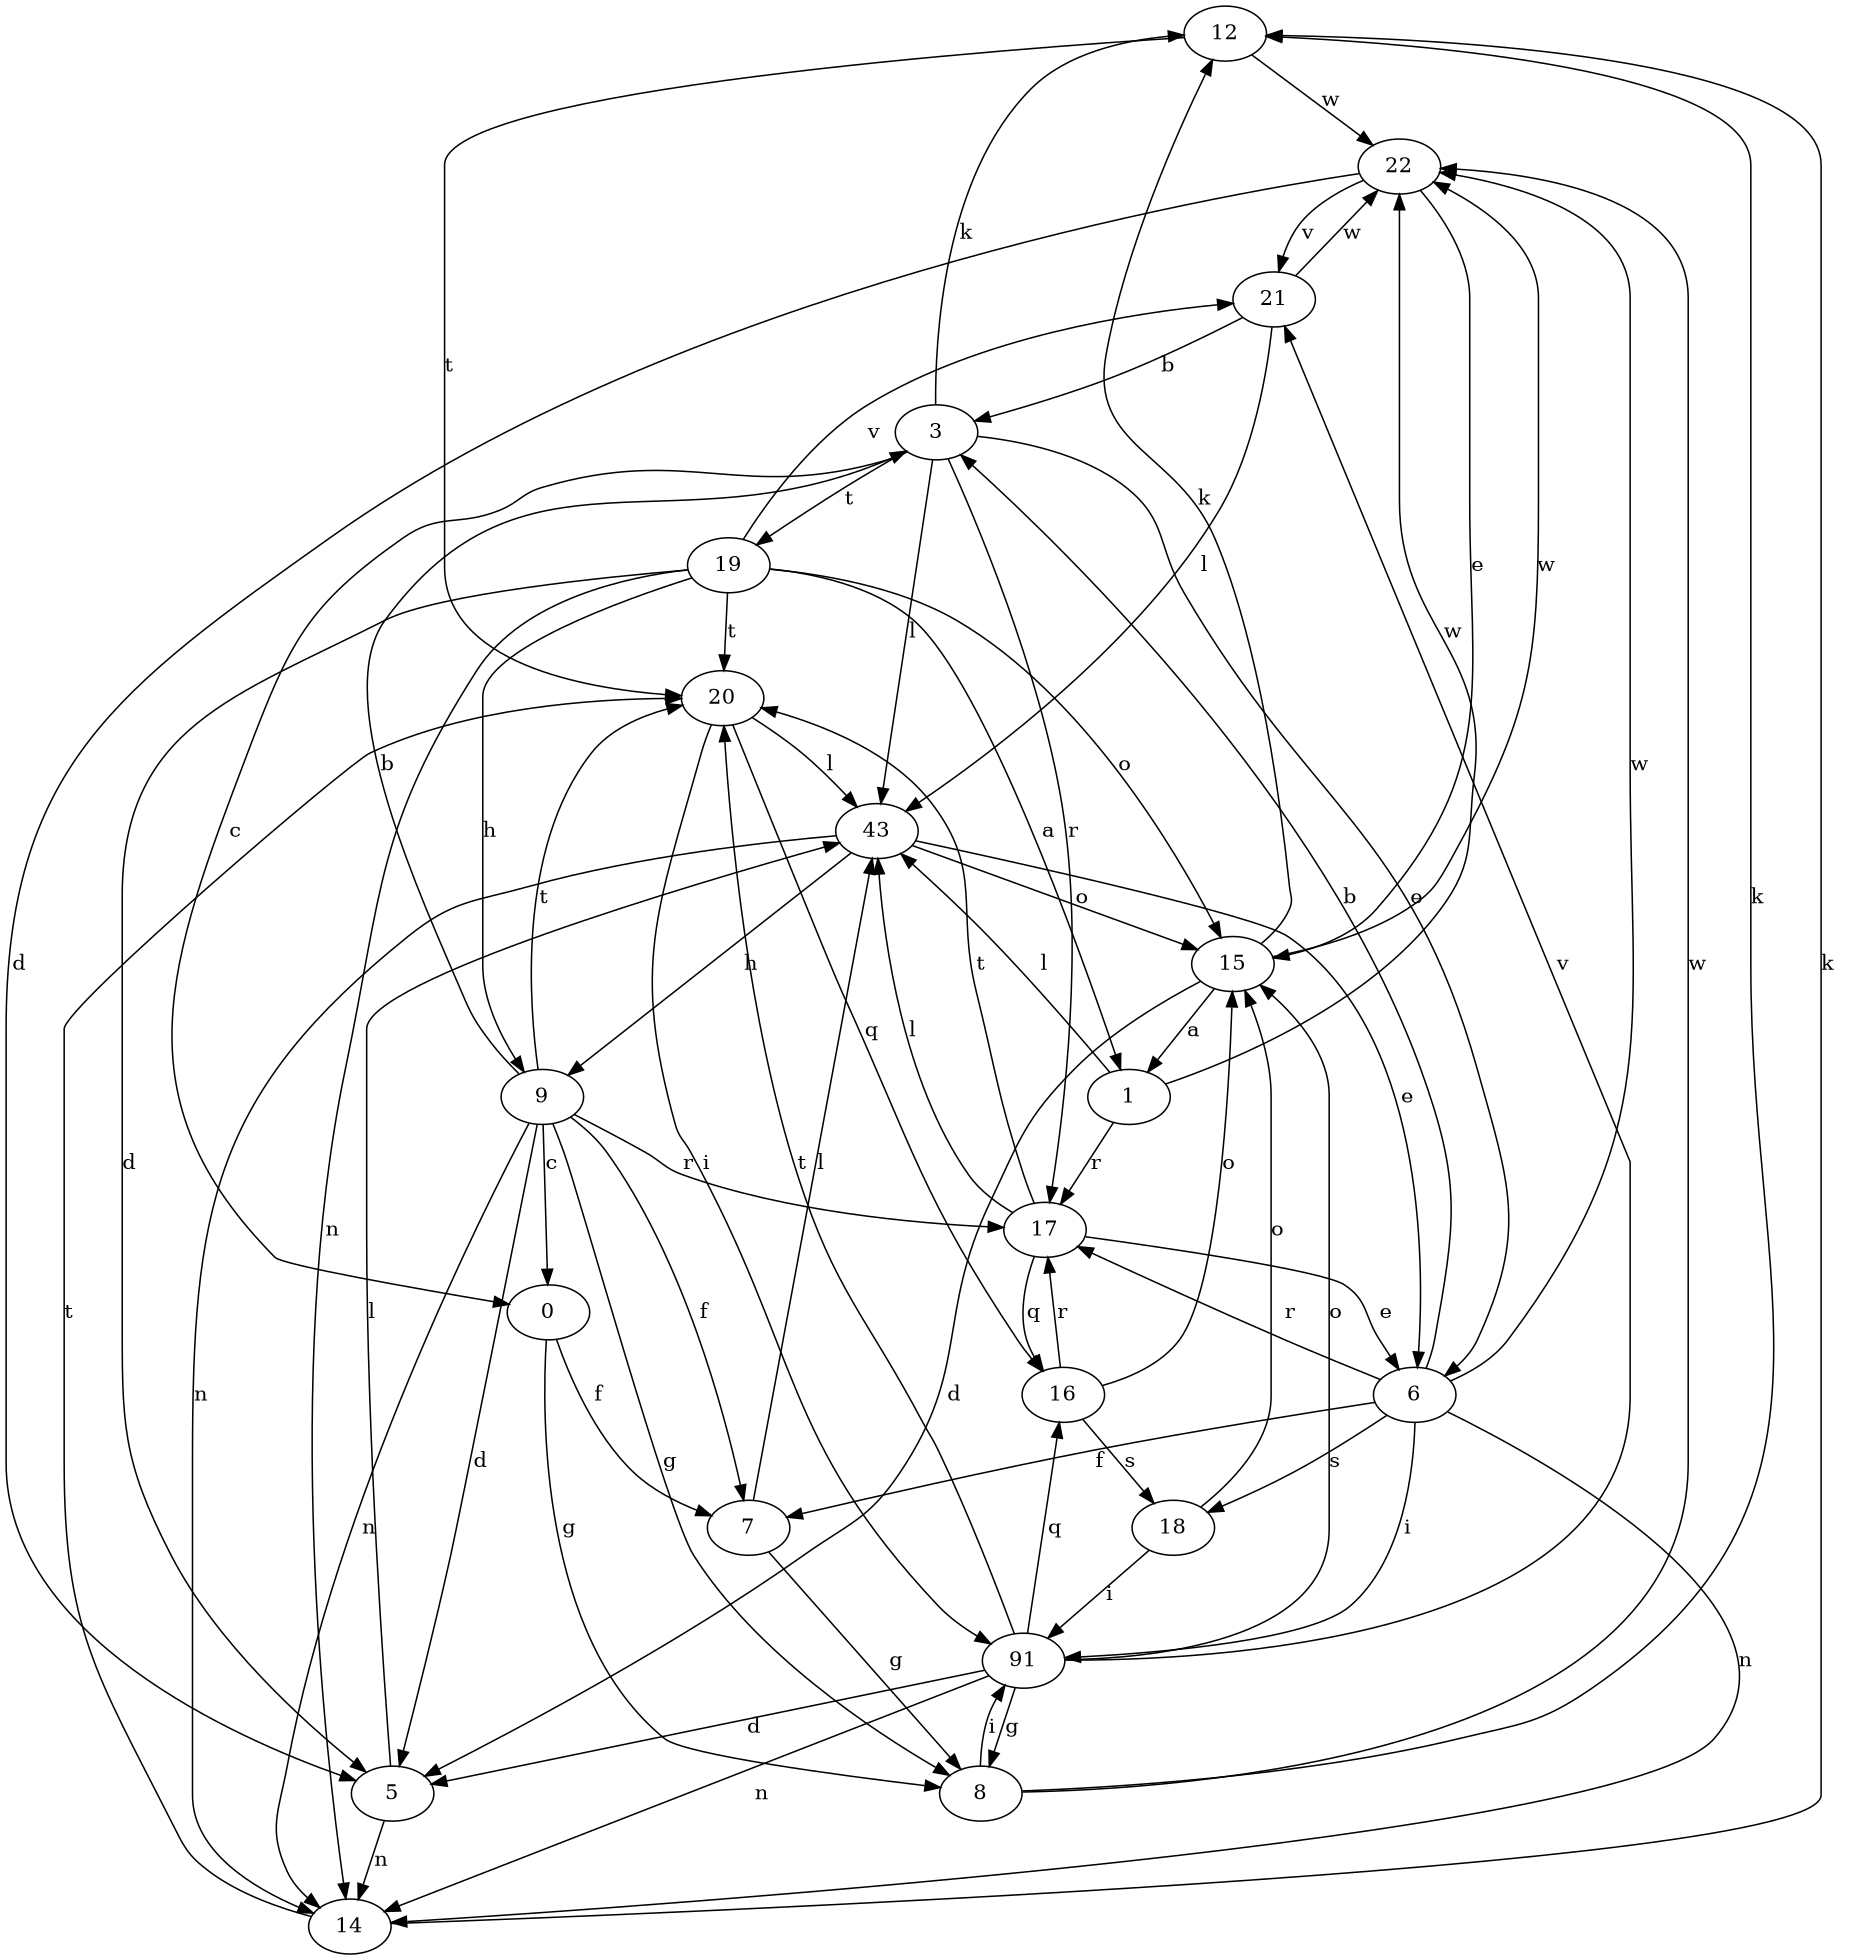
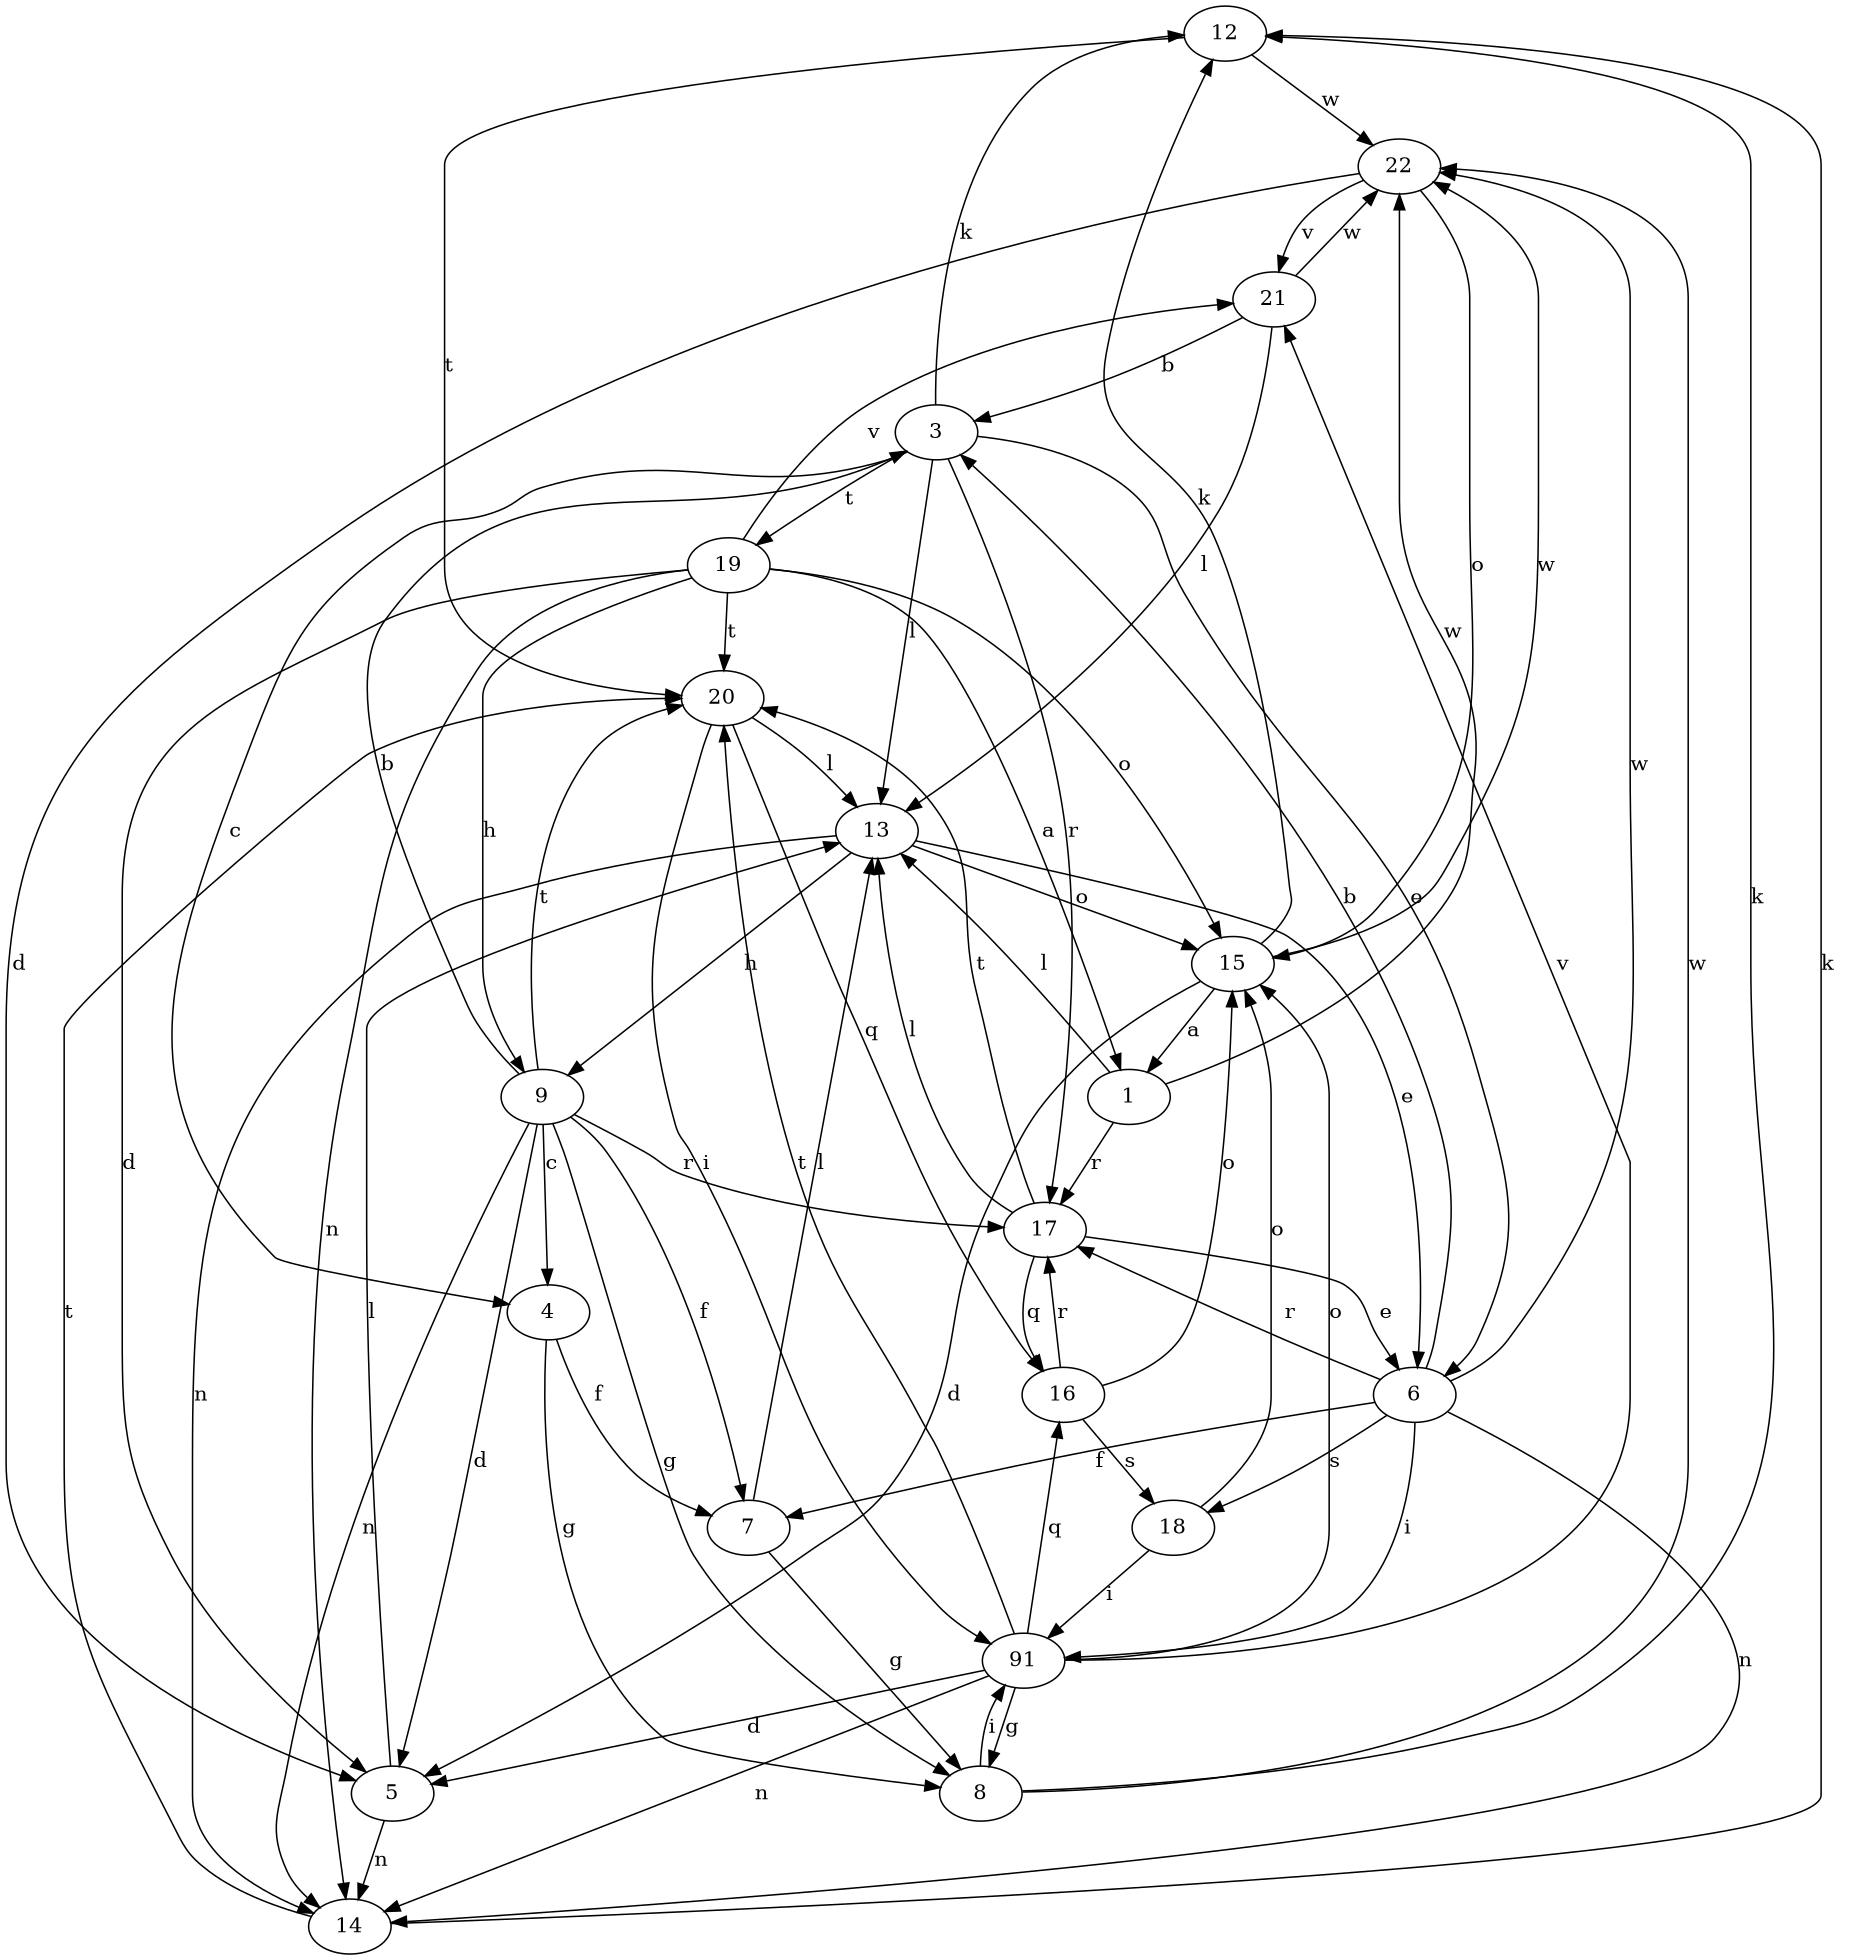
(1478, 565) -> (1478, 565)
(877, 831) -> (877, 831)
(548, 1312) -> (548, 1312)
